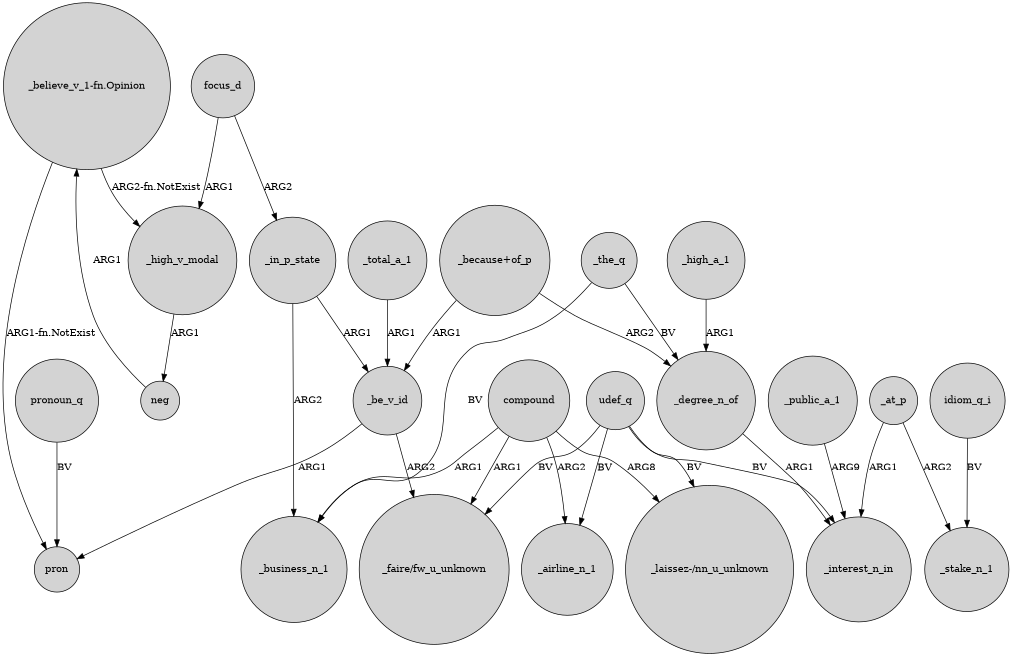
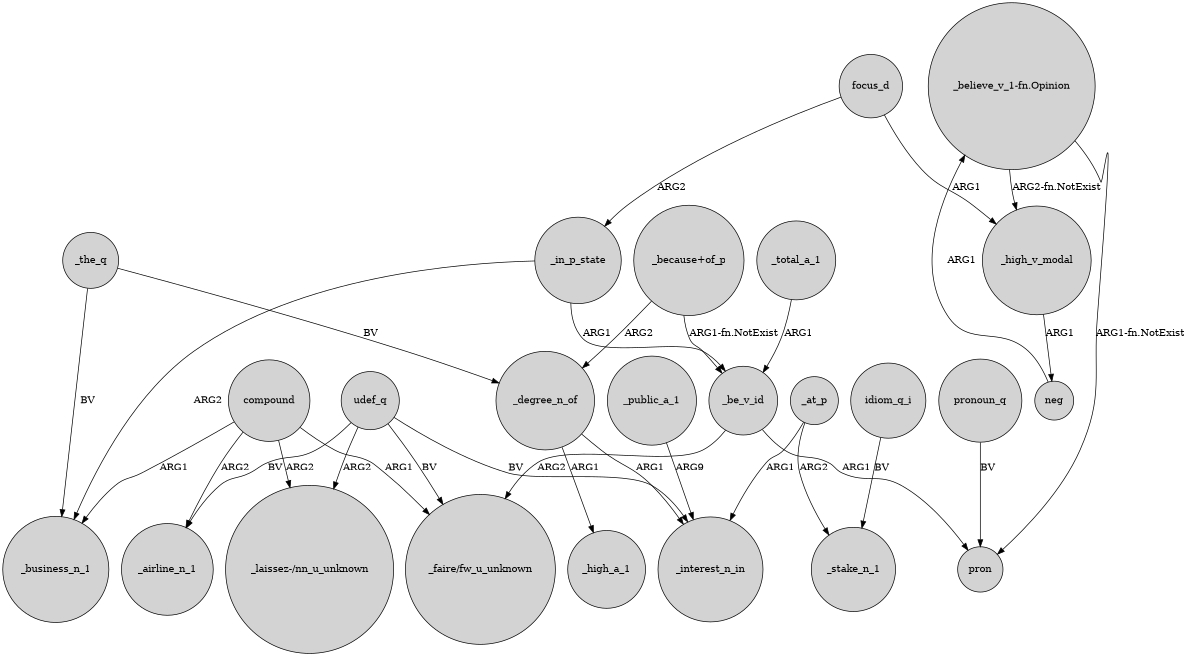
(706, 322) -> (577, 487)
(447, 333) -> (734, 333)
(642, 468) -> (300, 468)
(694, 468) -> (357, 468)
